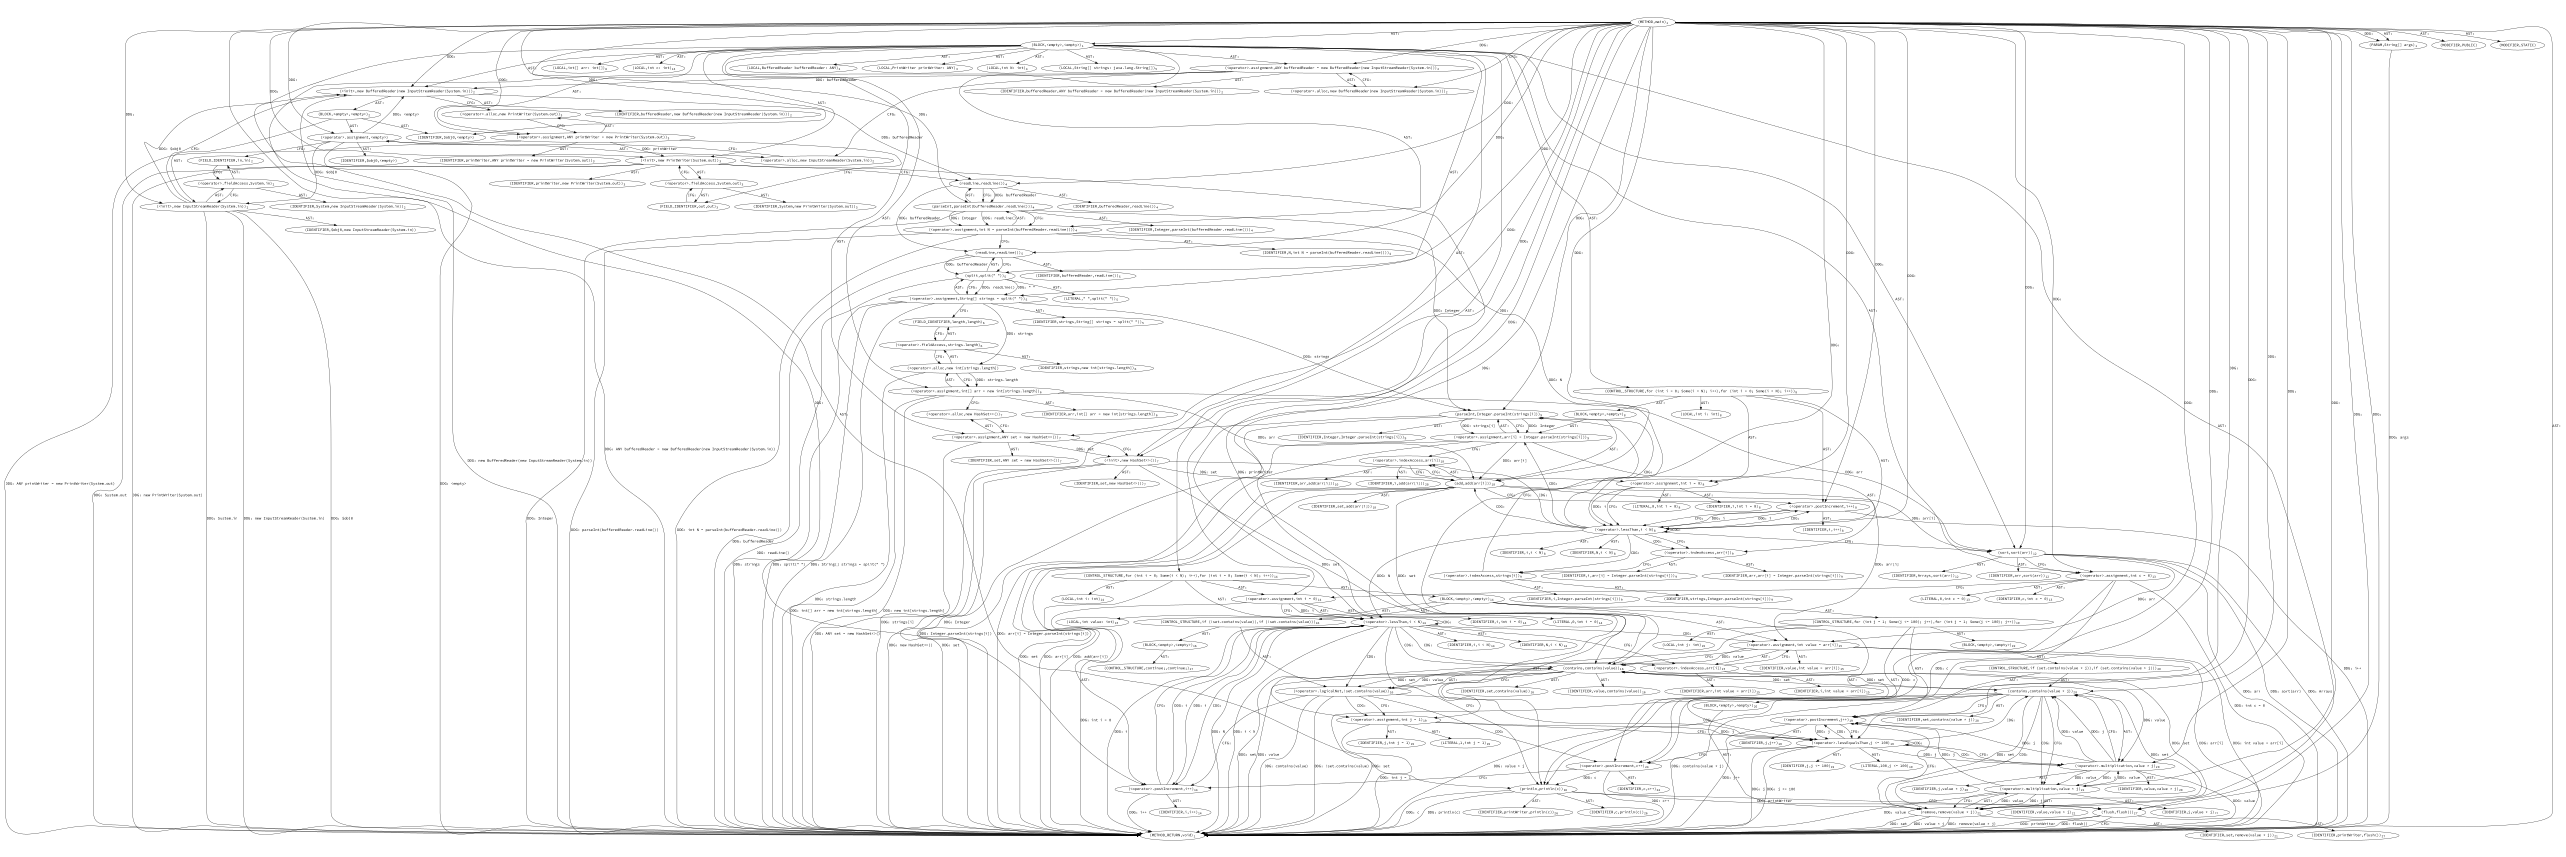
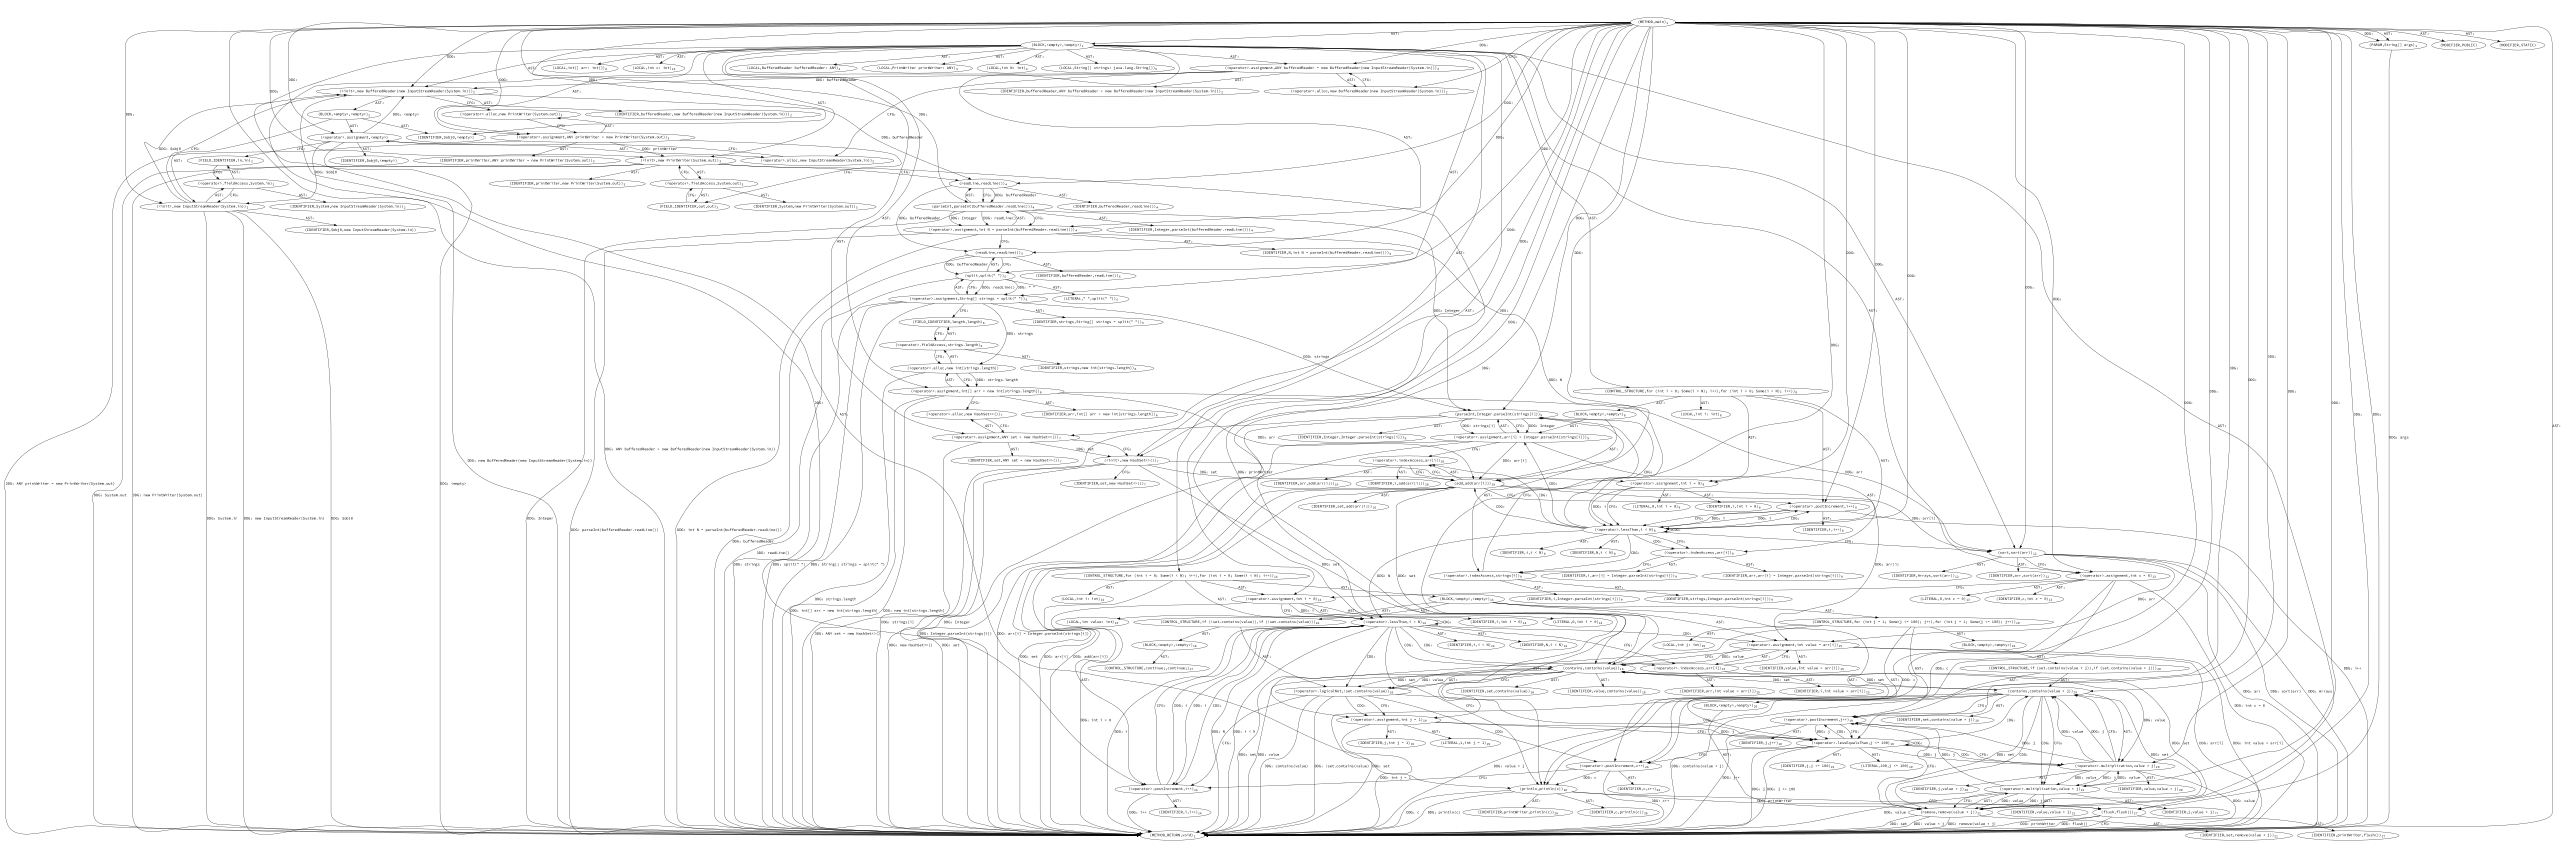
(1128, 472) -> (1128, 472)
none -> (1556, 475)
